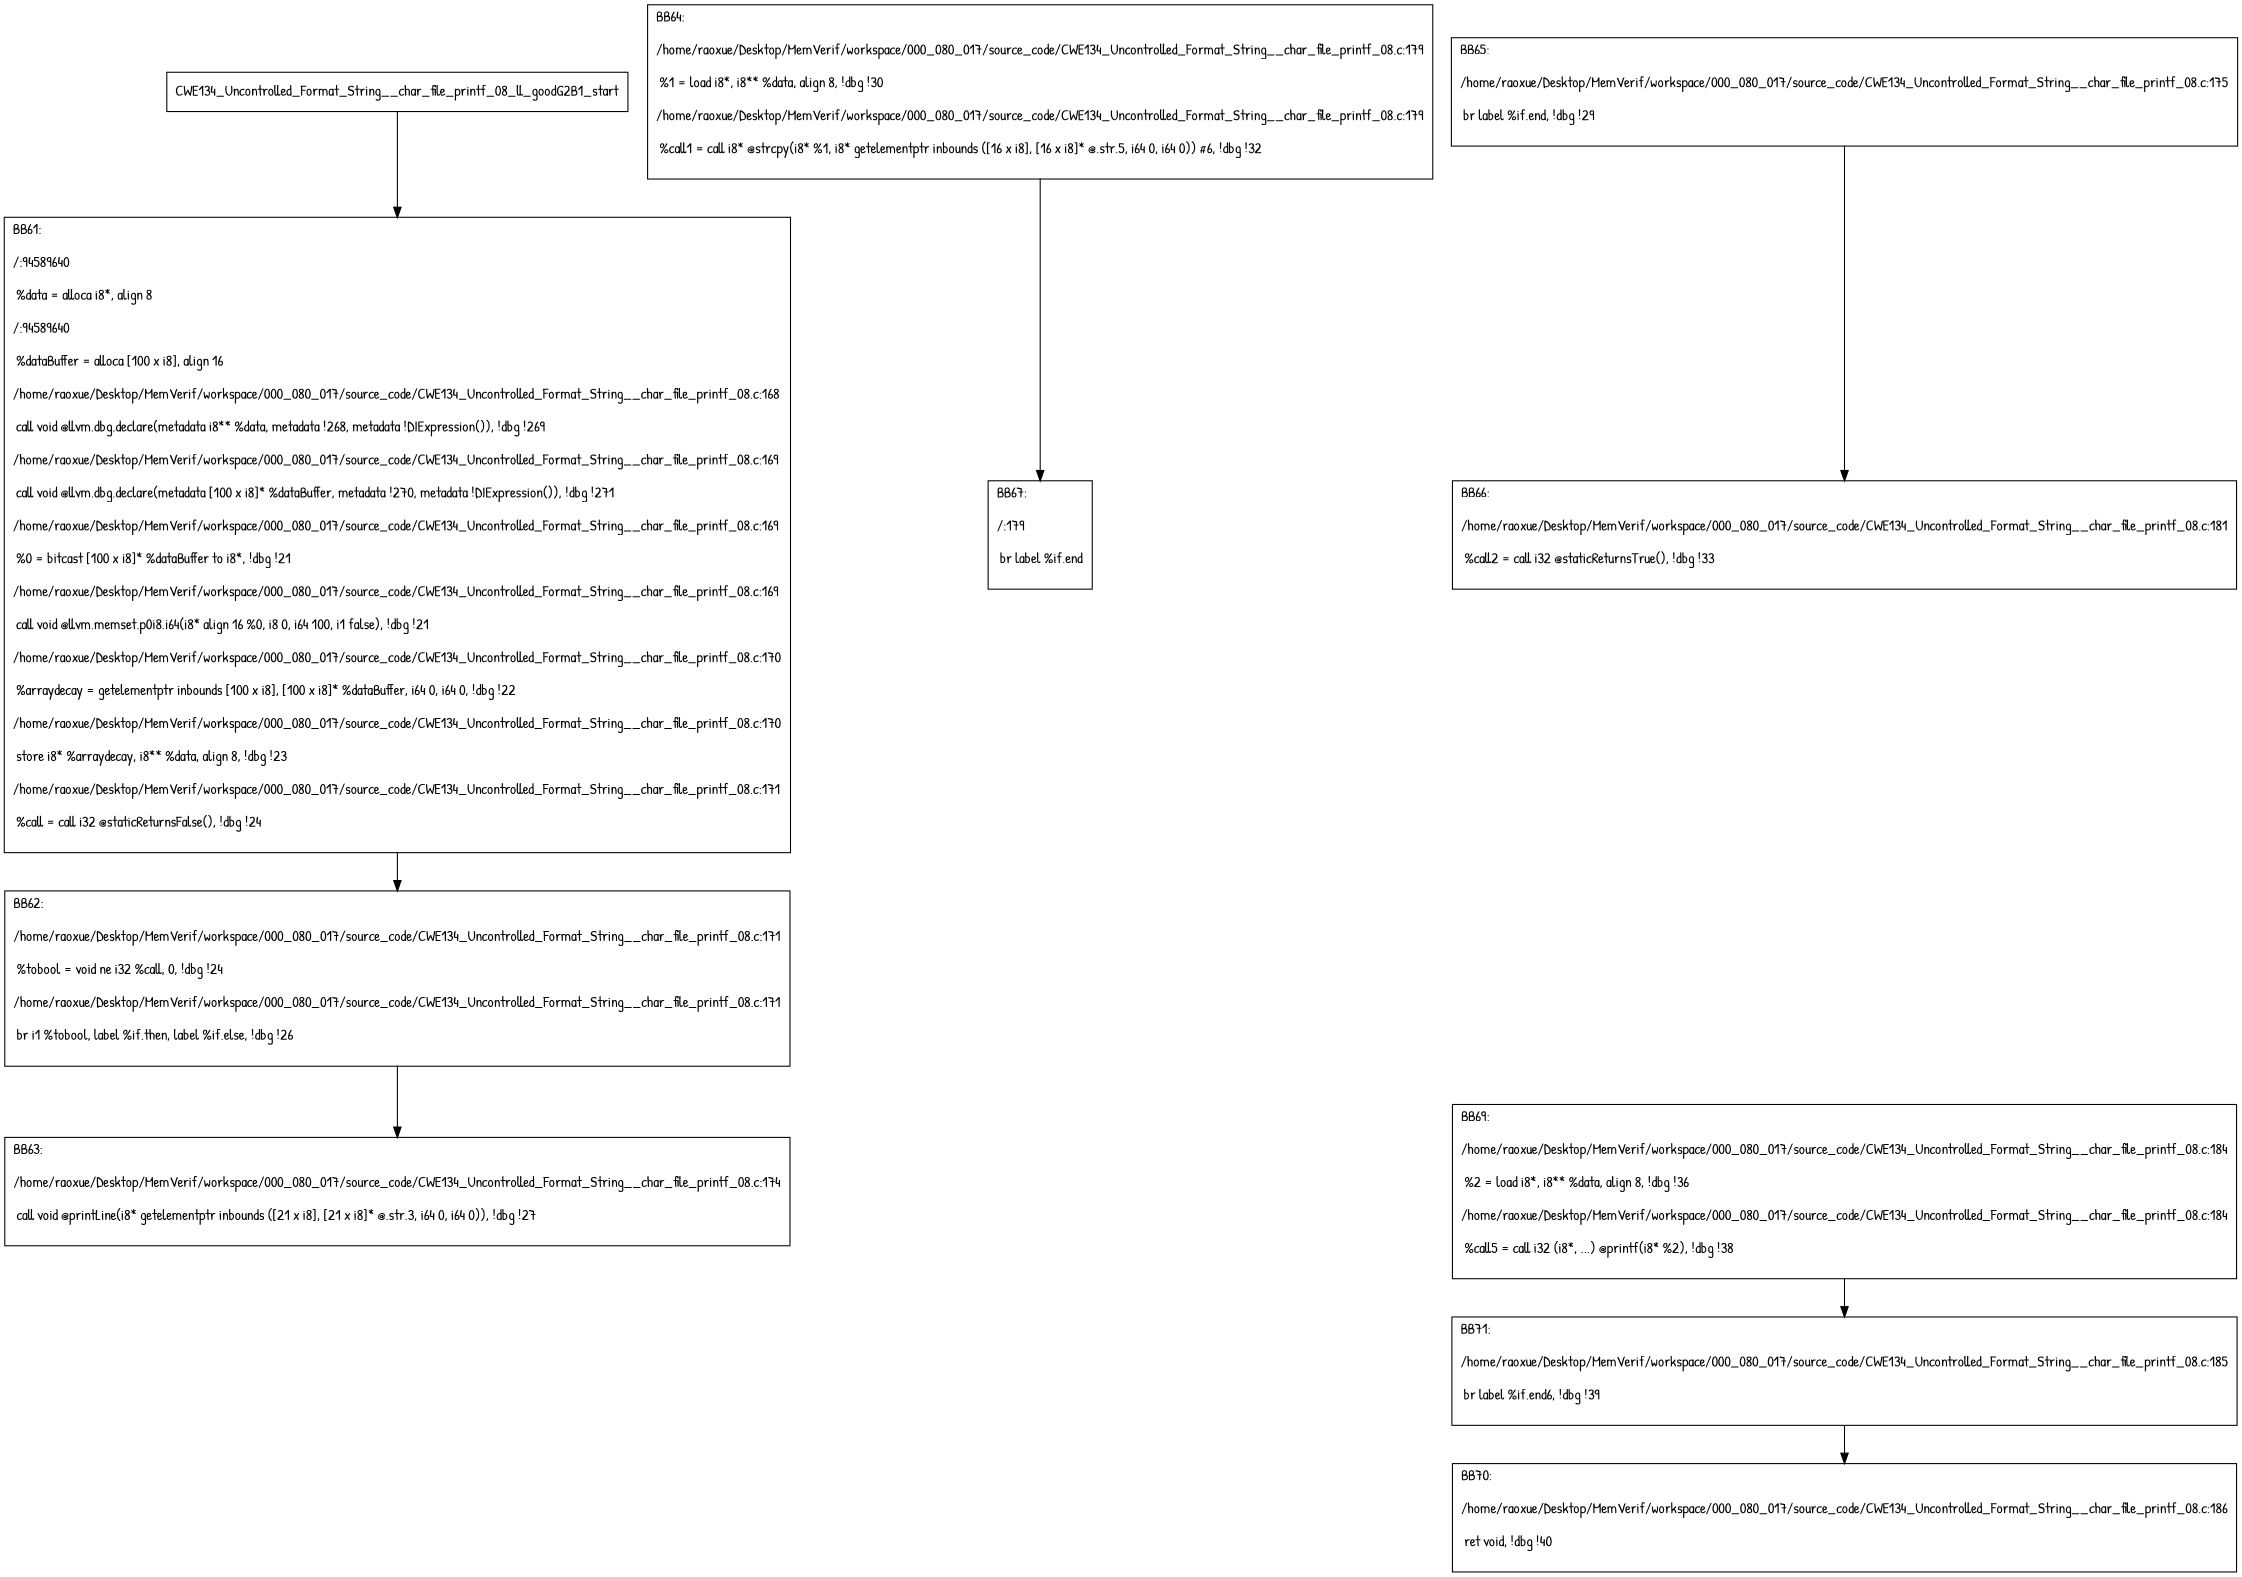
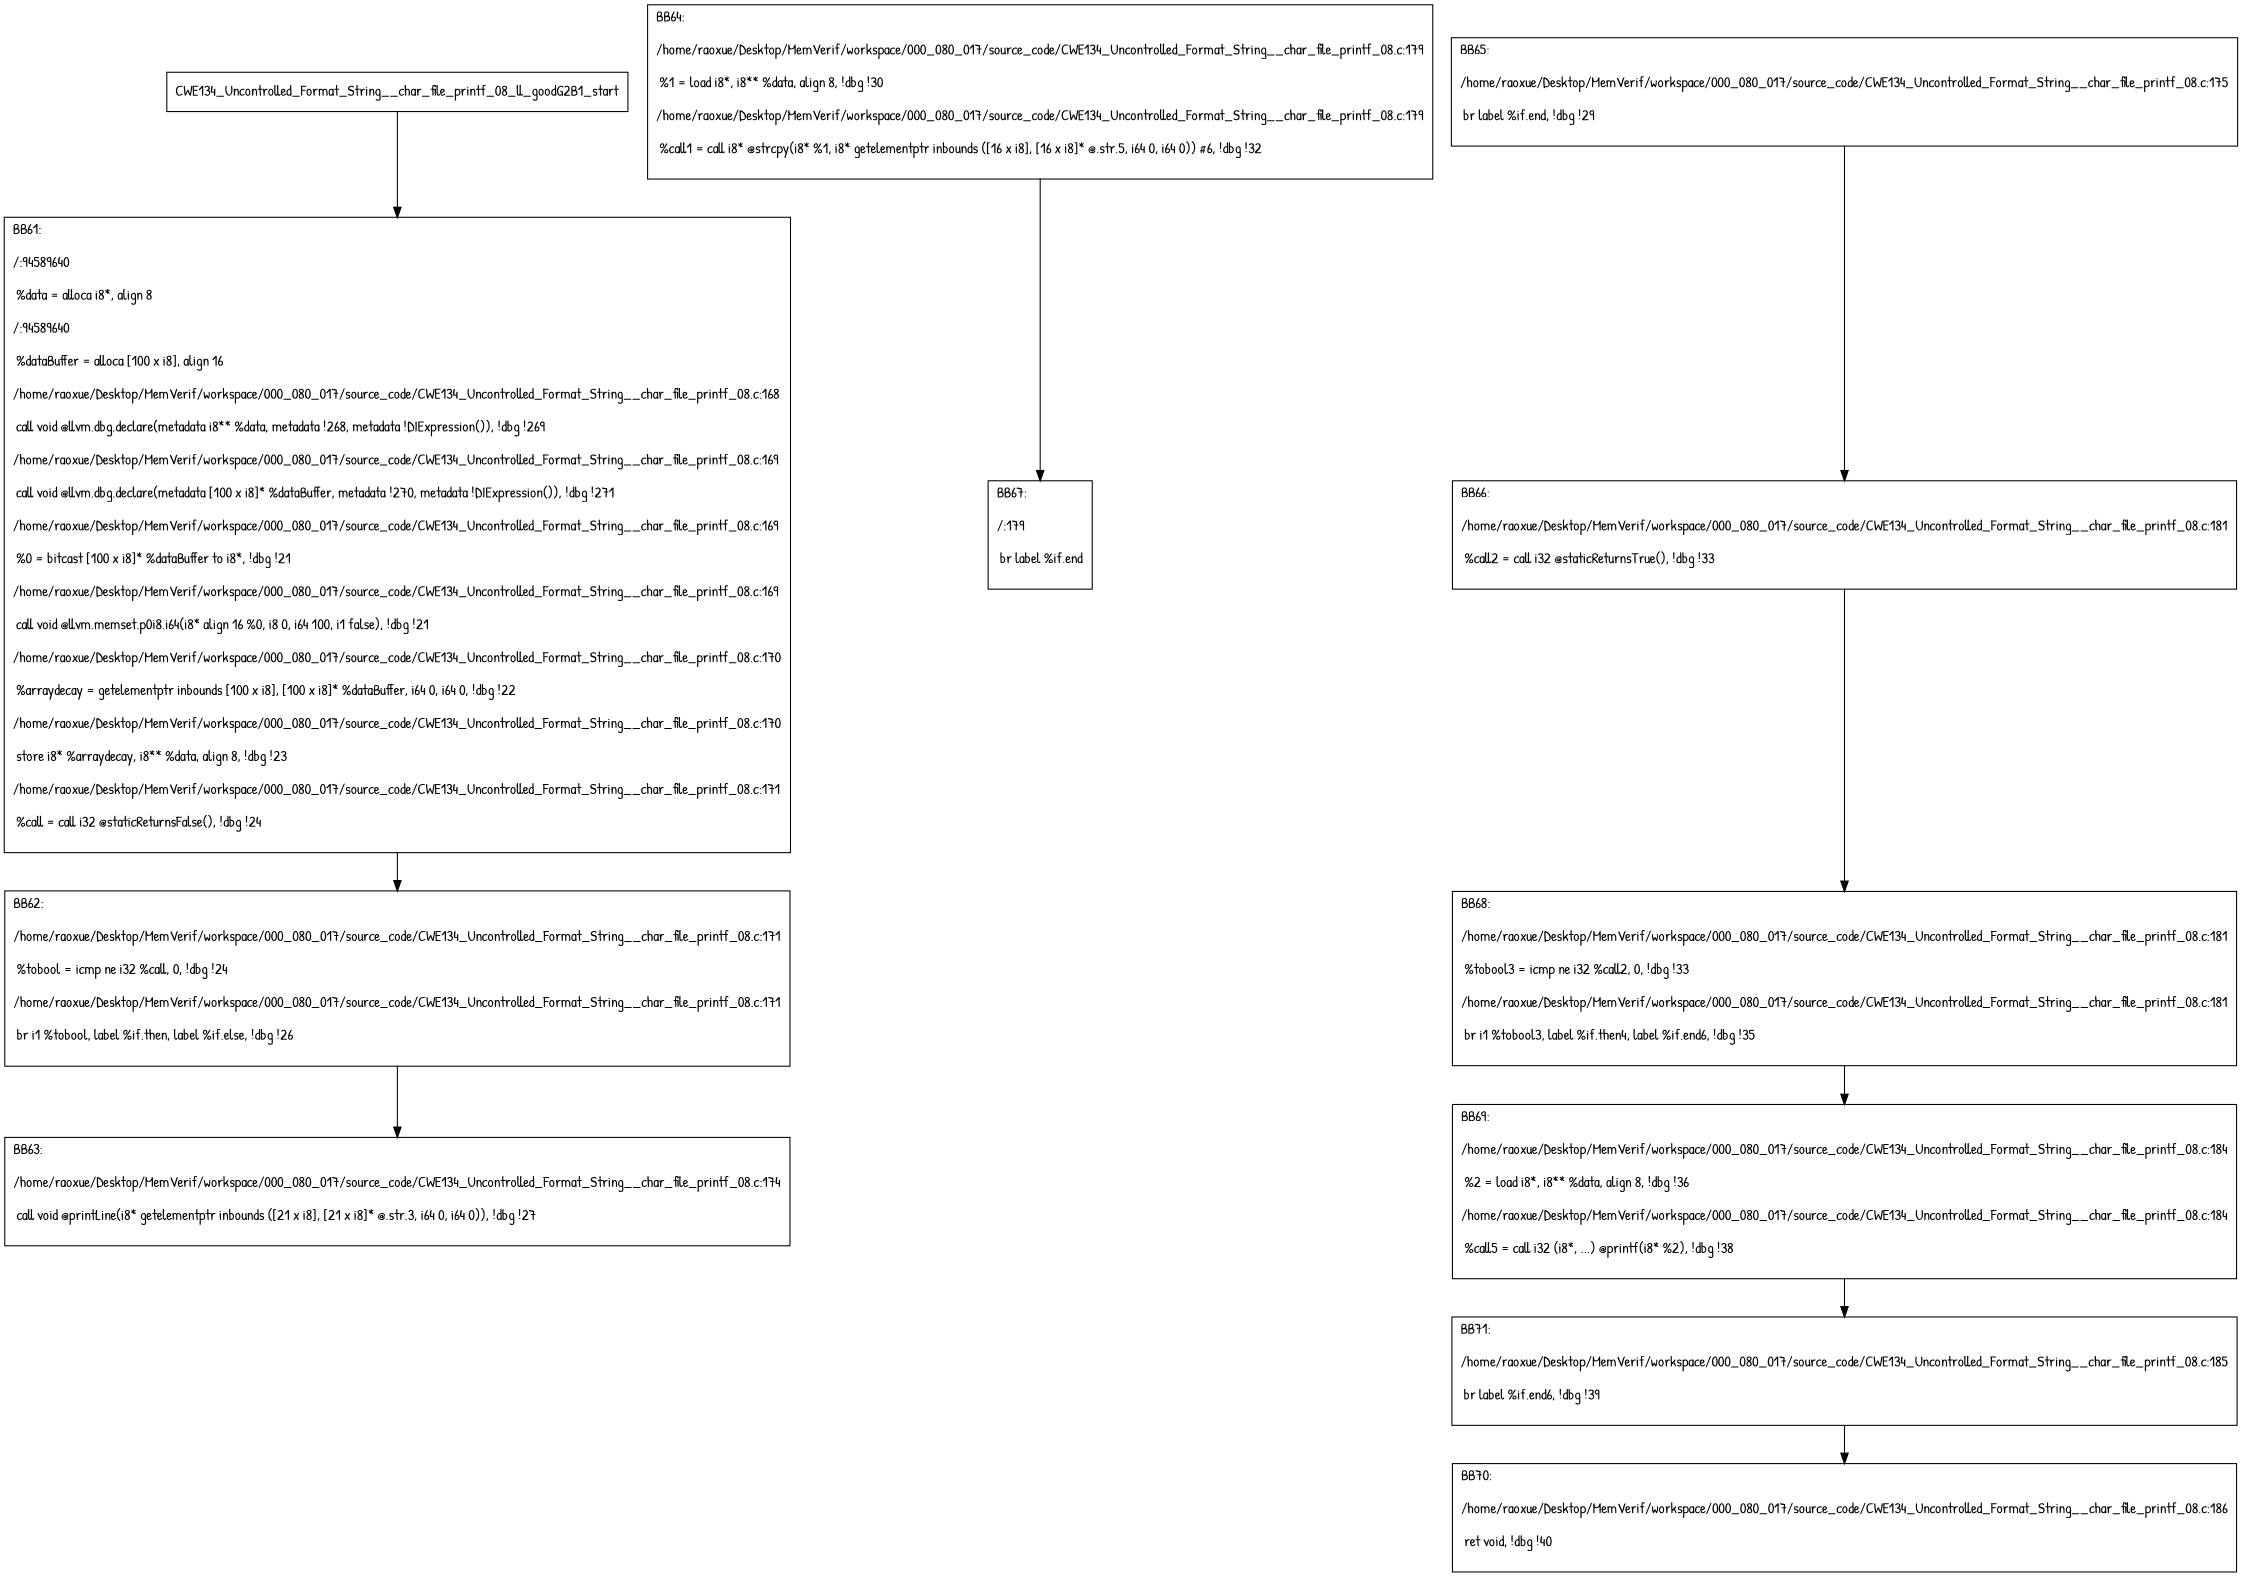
(118, 970) -> (121, 970)
none -> (1844, 979)
